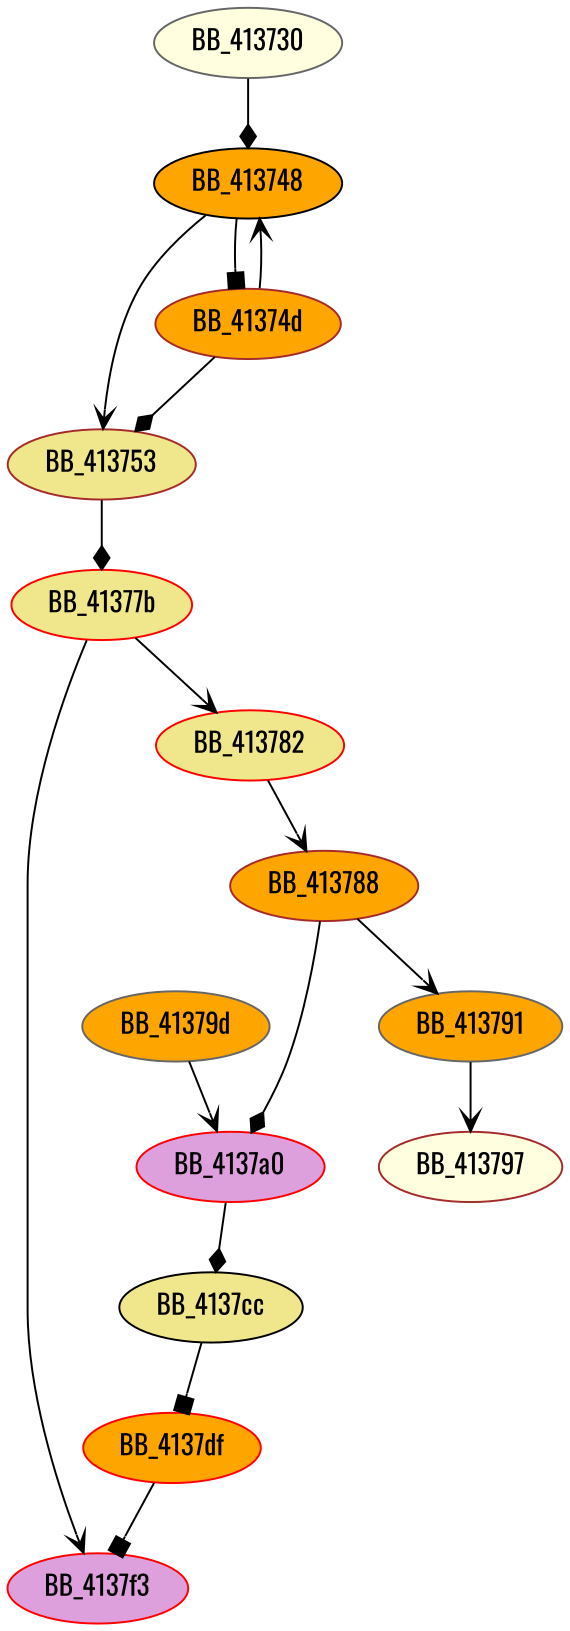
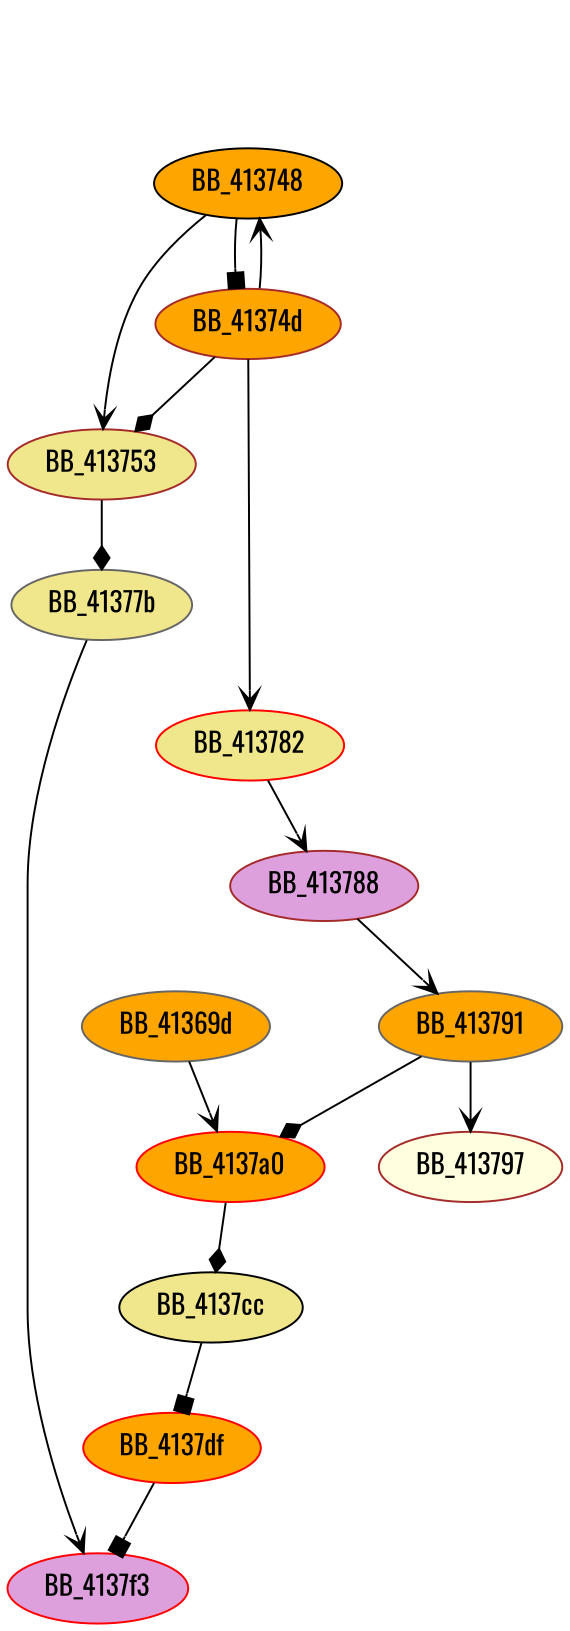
(248, 43) -> none
(102, 605) -> (102, 605)
(169, 669) -> (249, 525)
(324, 886) -> (324, 886)
(300, 1019) -> (361, 1091)
(176, 1026) -> (176, 1026)
(231, 1167) -> (231, 1167)
